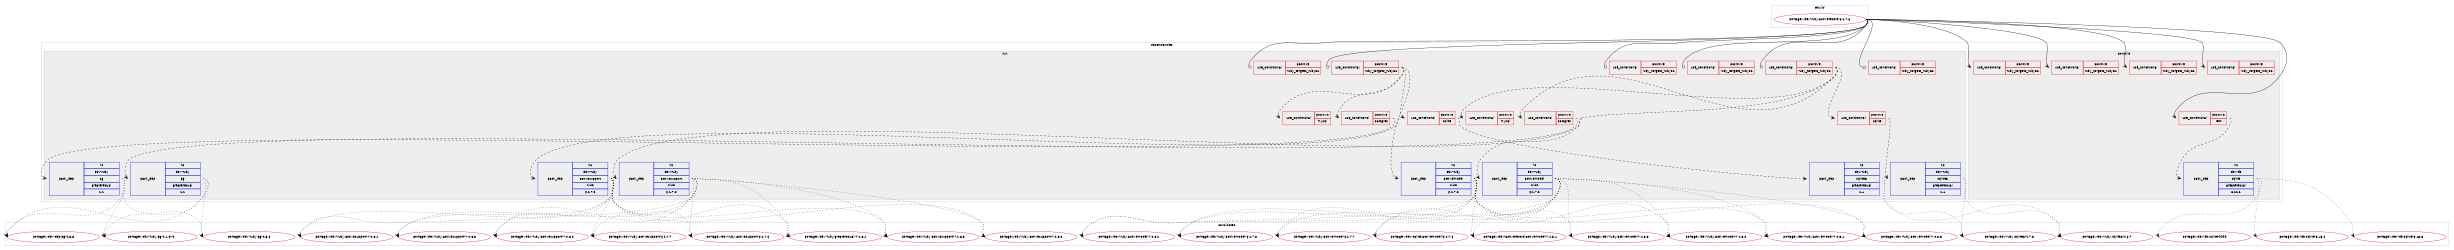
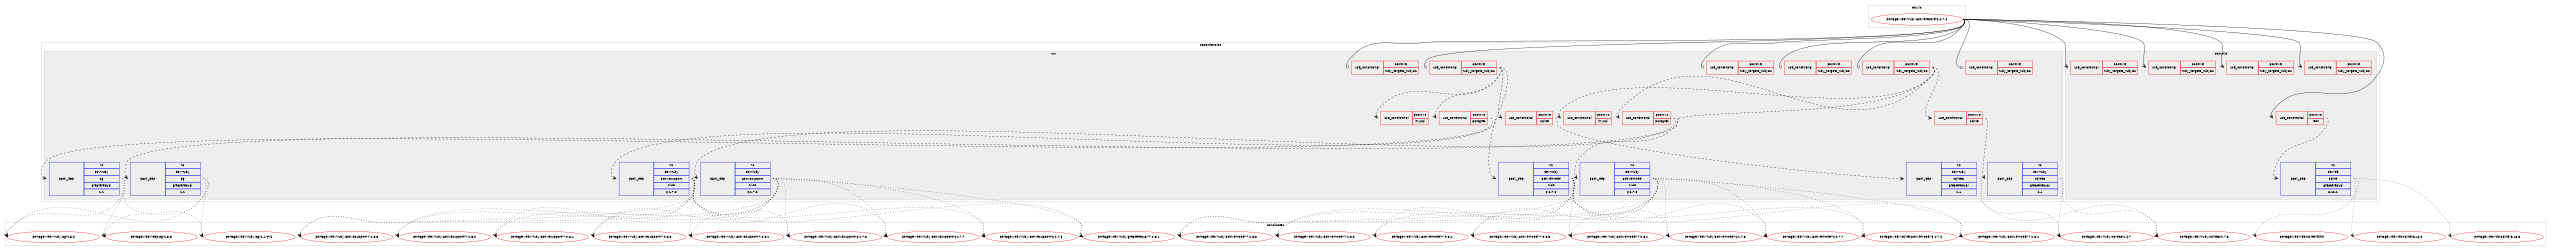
none -> (836, 237)
(1520, 237) -> (2009, 237)
